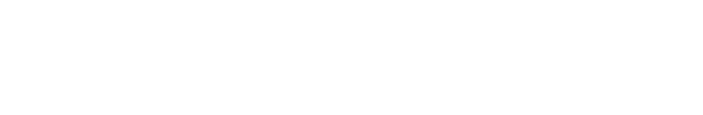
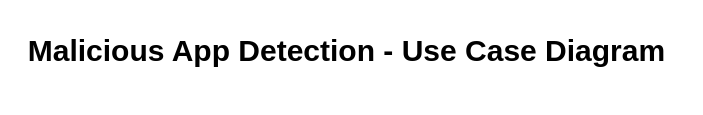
none -> (351, 57)
